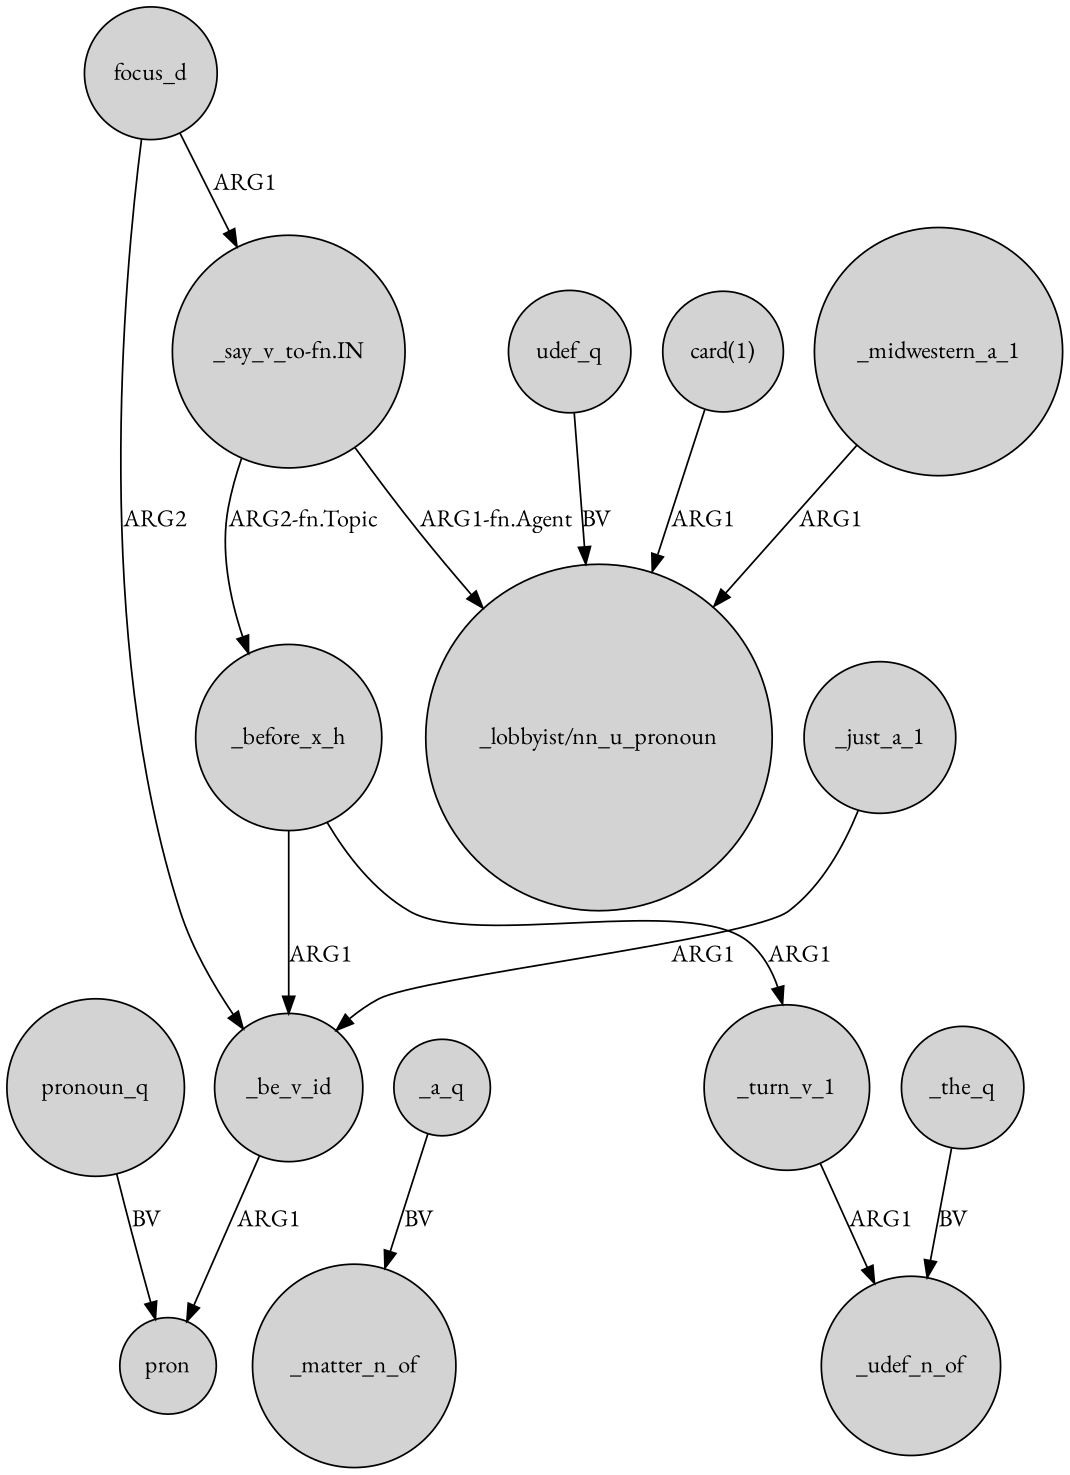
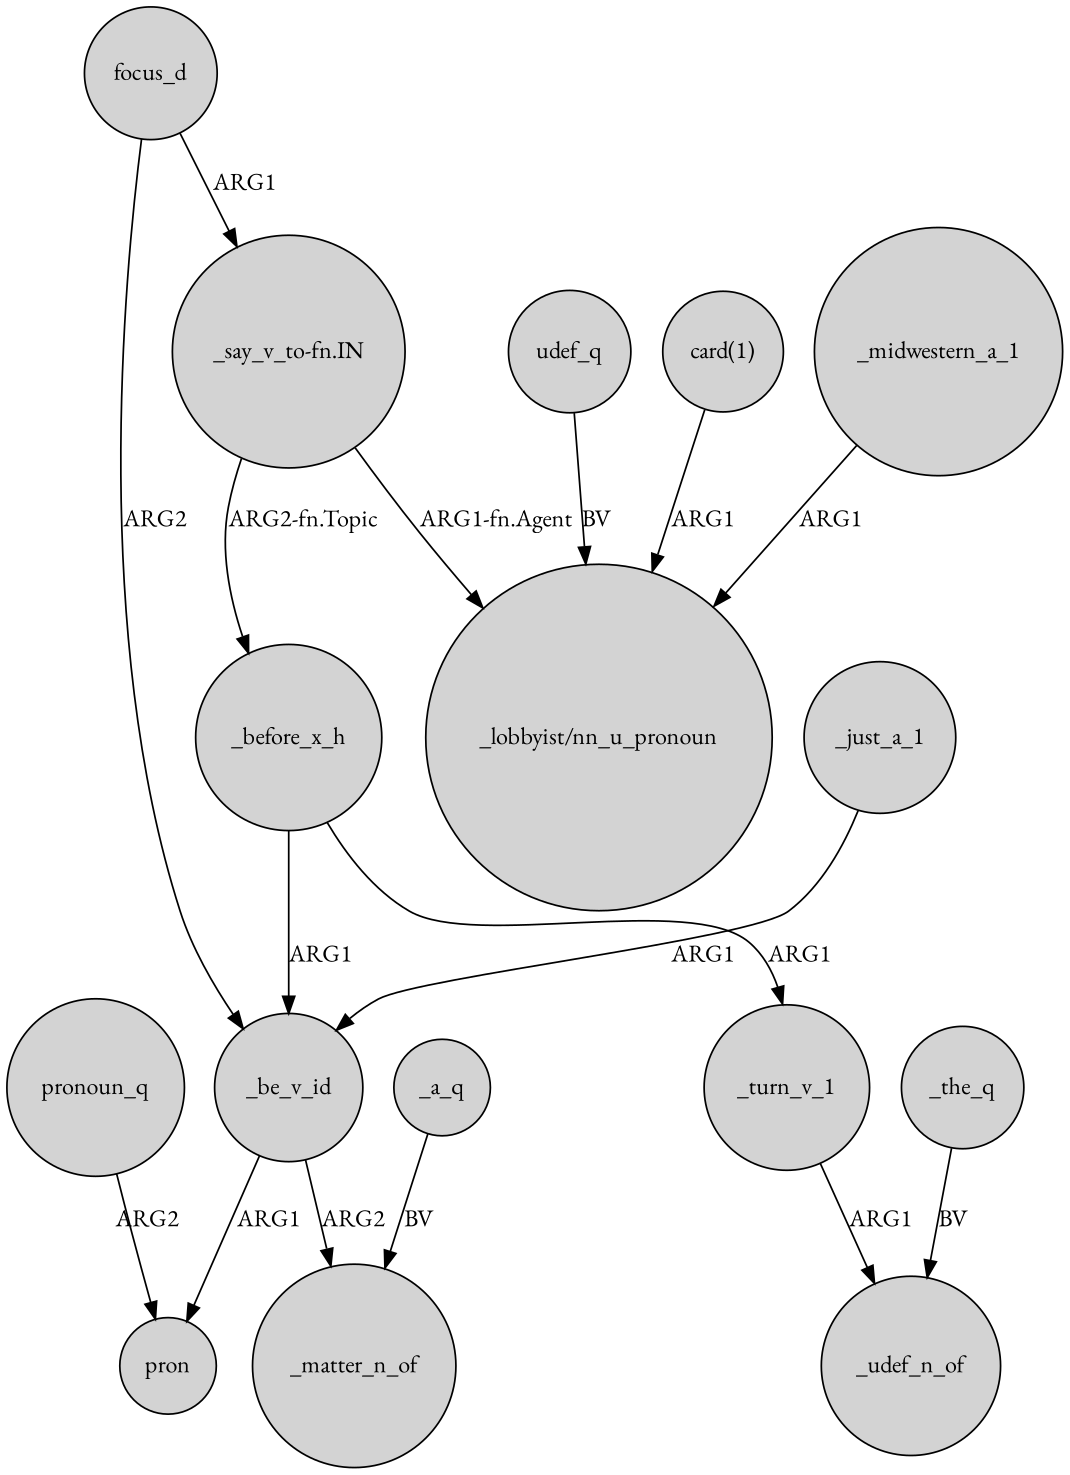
none -> (316, 1204)
(147, 1220) -> (147, 1220)
